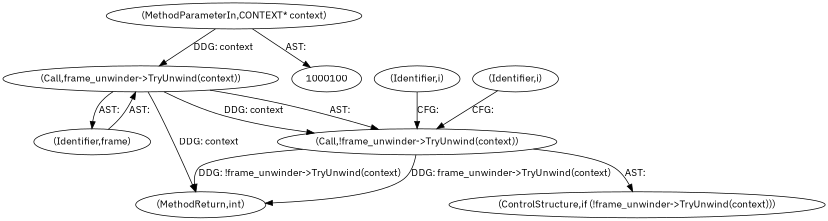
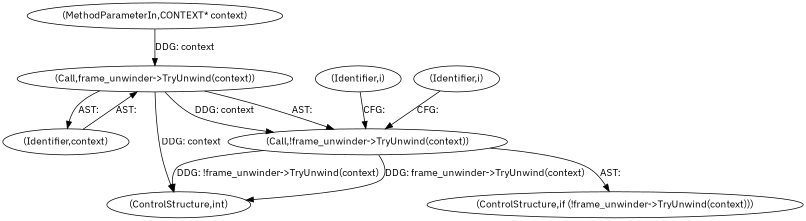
(327, 79) -> none
(92, 142) -> (66, 142)
(201, 205) -> (179, 205)
